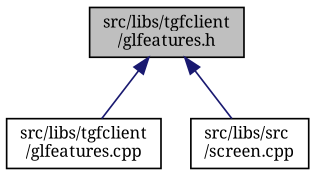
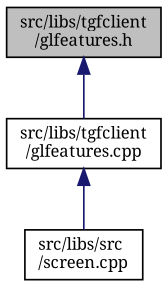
(213, 95) -> (84, 208)
